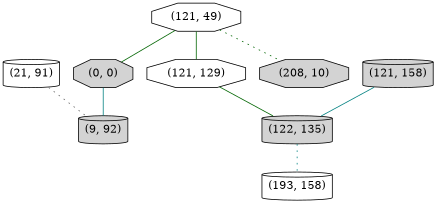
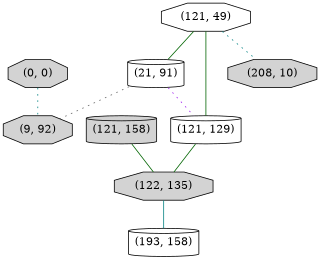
(250, 45) -> (239, 45)
(148, 46) -> (181, 45)
(196, 74) -> (206, 130)
(103, 102) -> (38, 102)
none -> (181, 102)
(348, 102) -> (143, 158)
(103, 130) -> (38, 130)
(297, 130) -> (164, 186)
(297, 158) -> (164, 214)
